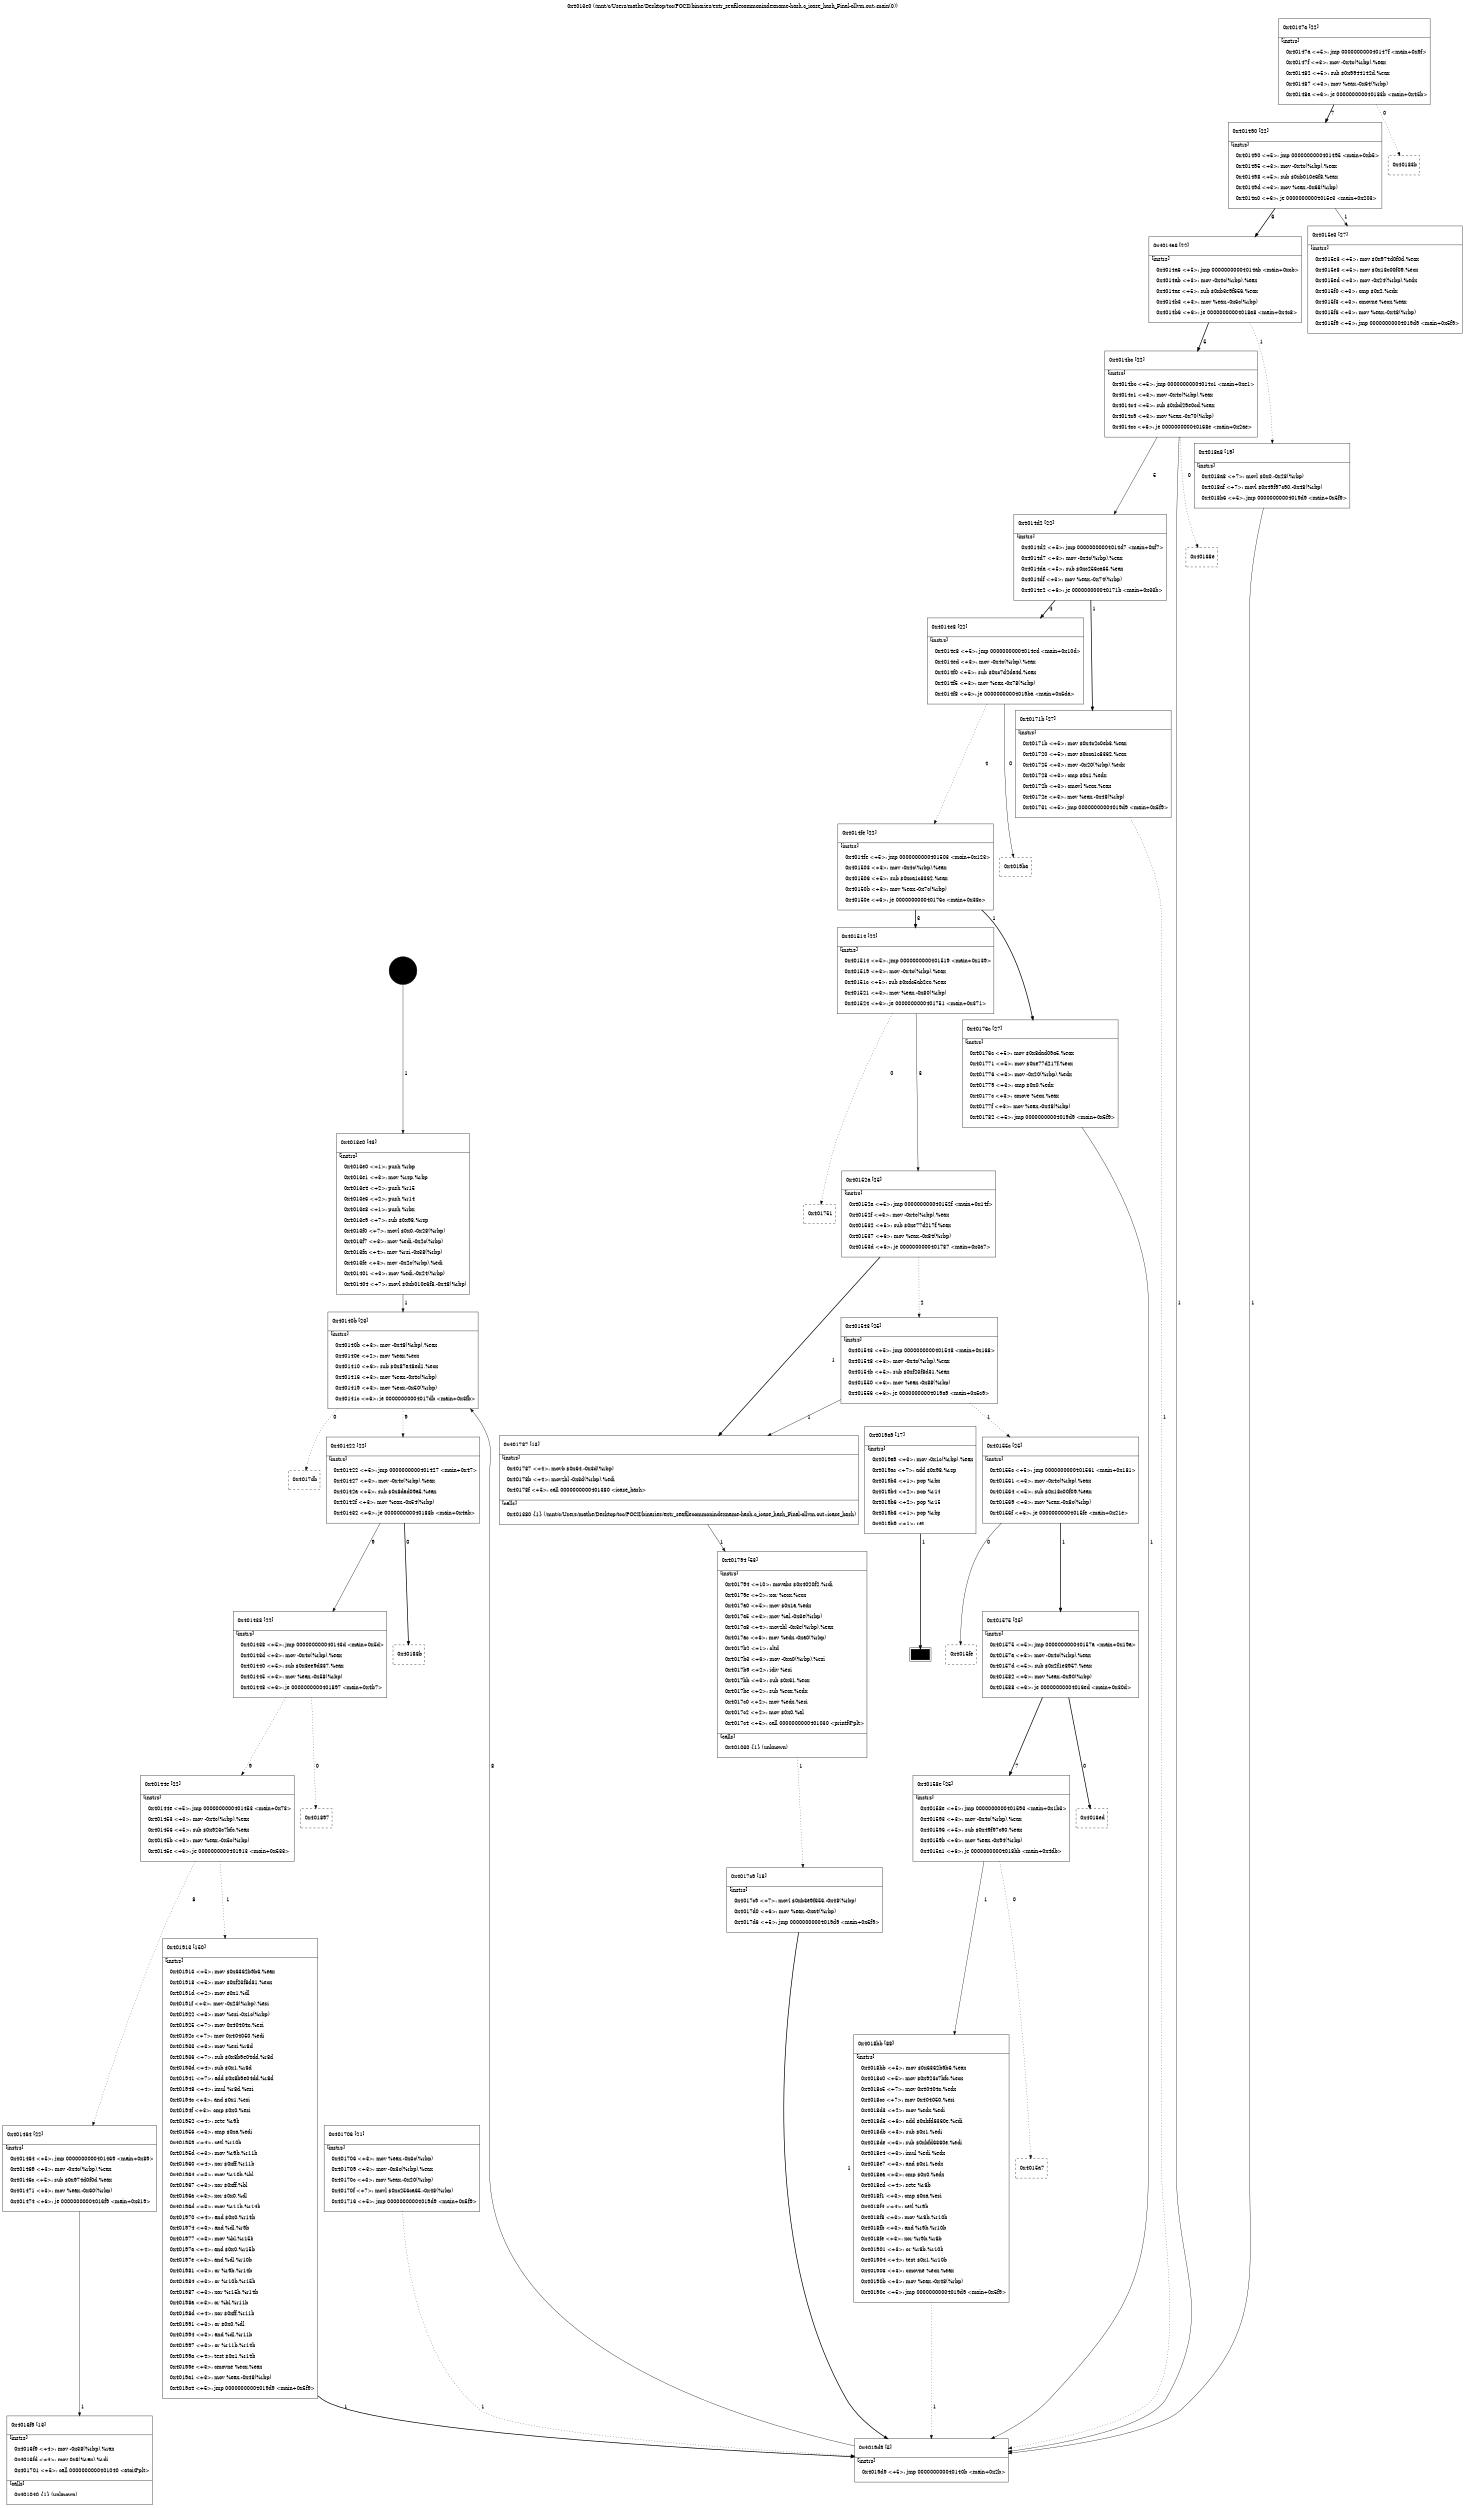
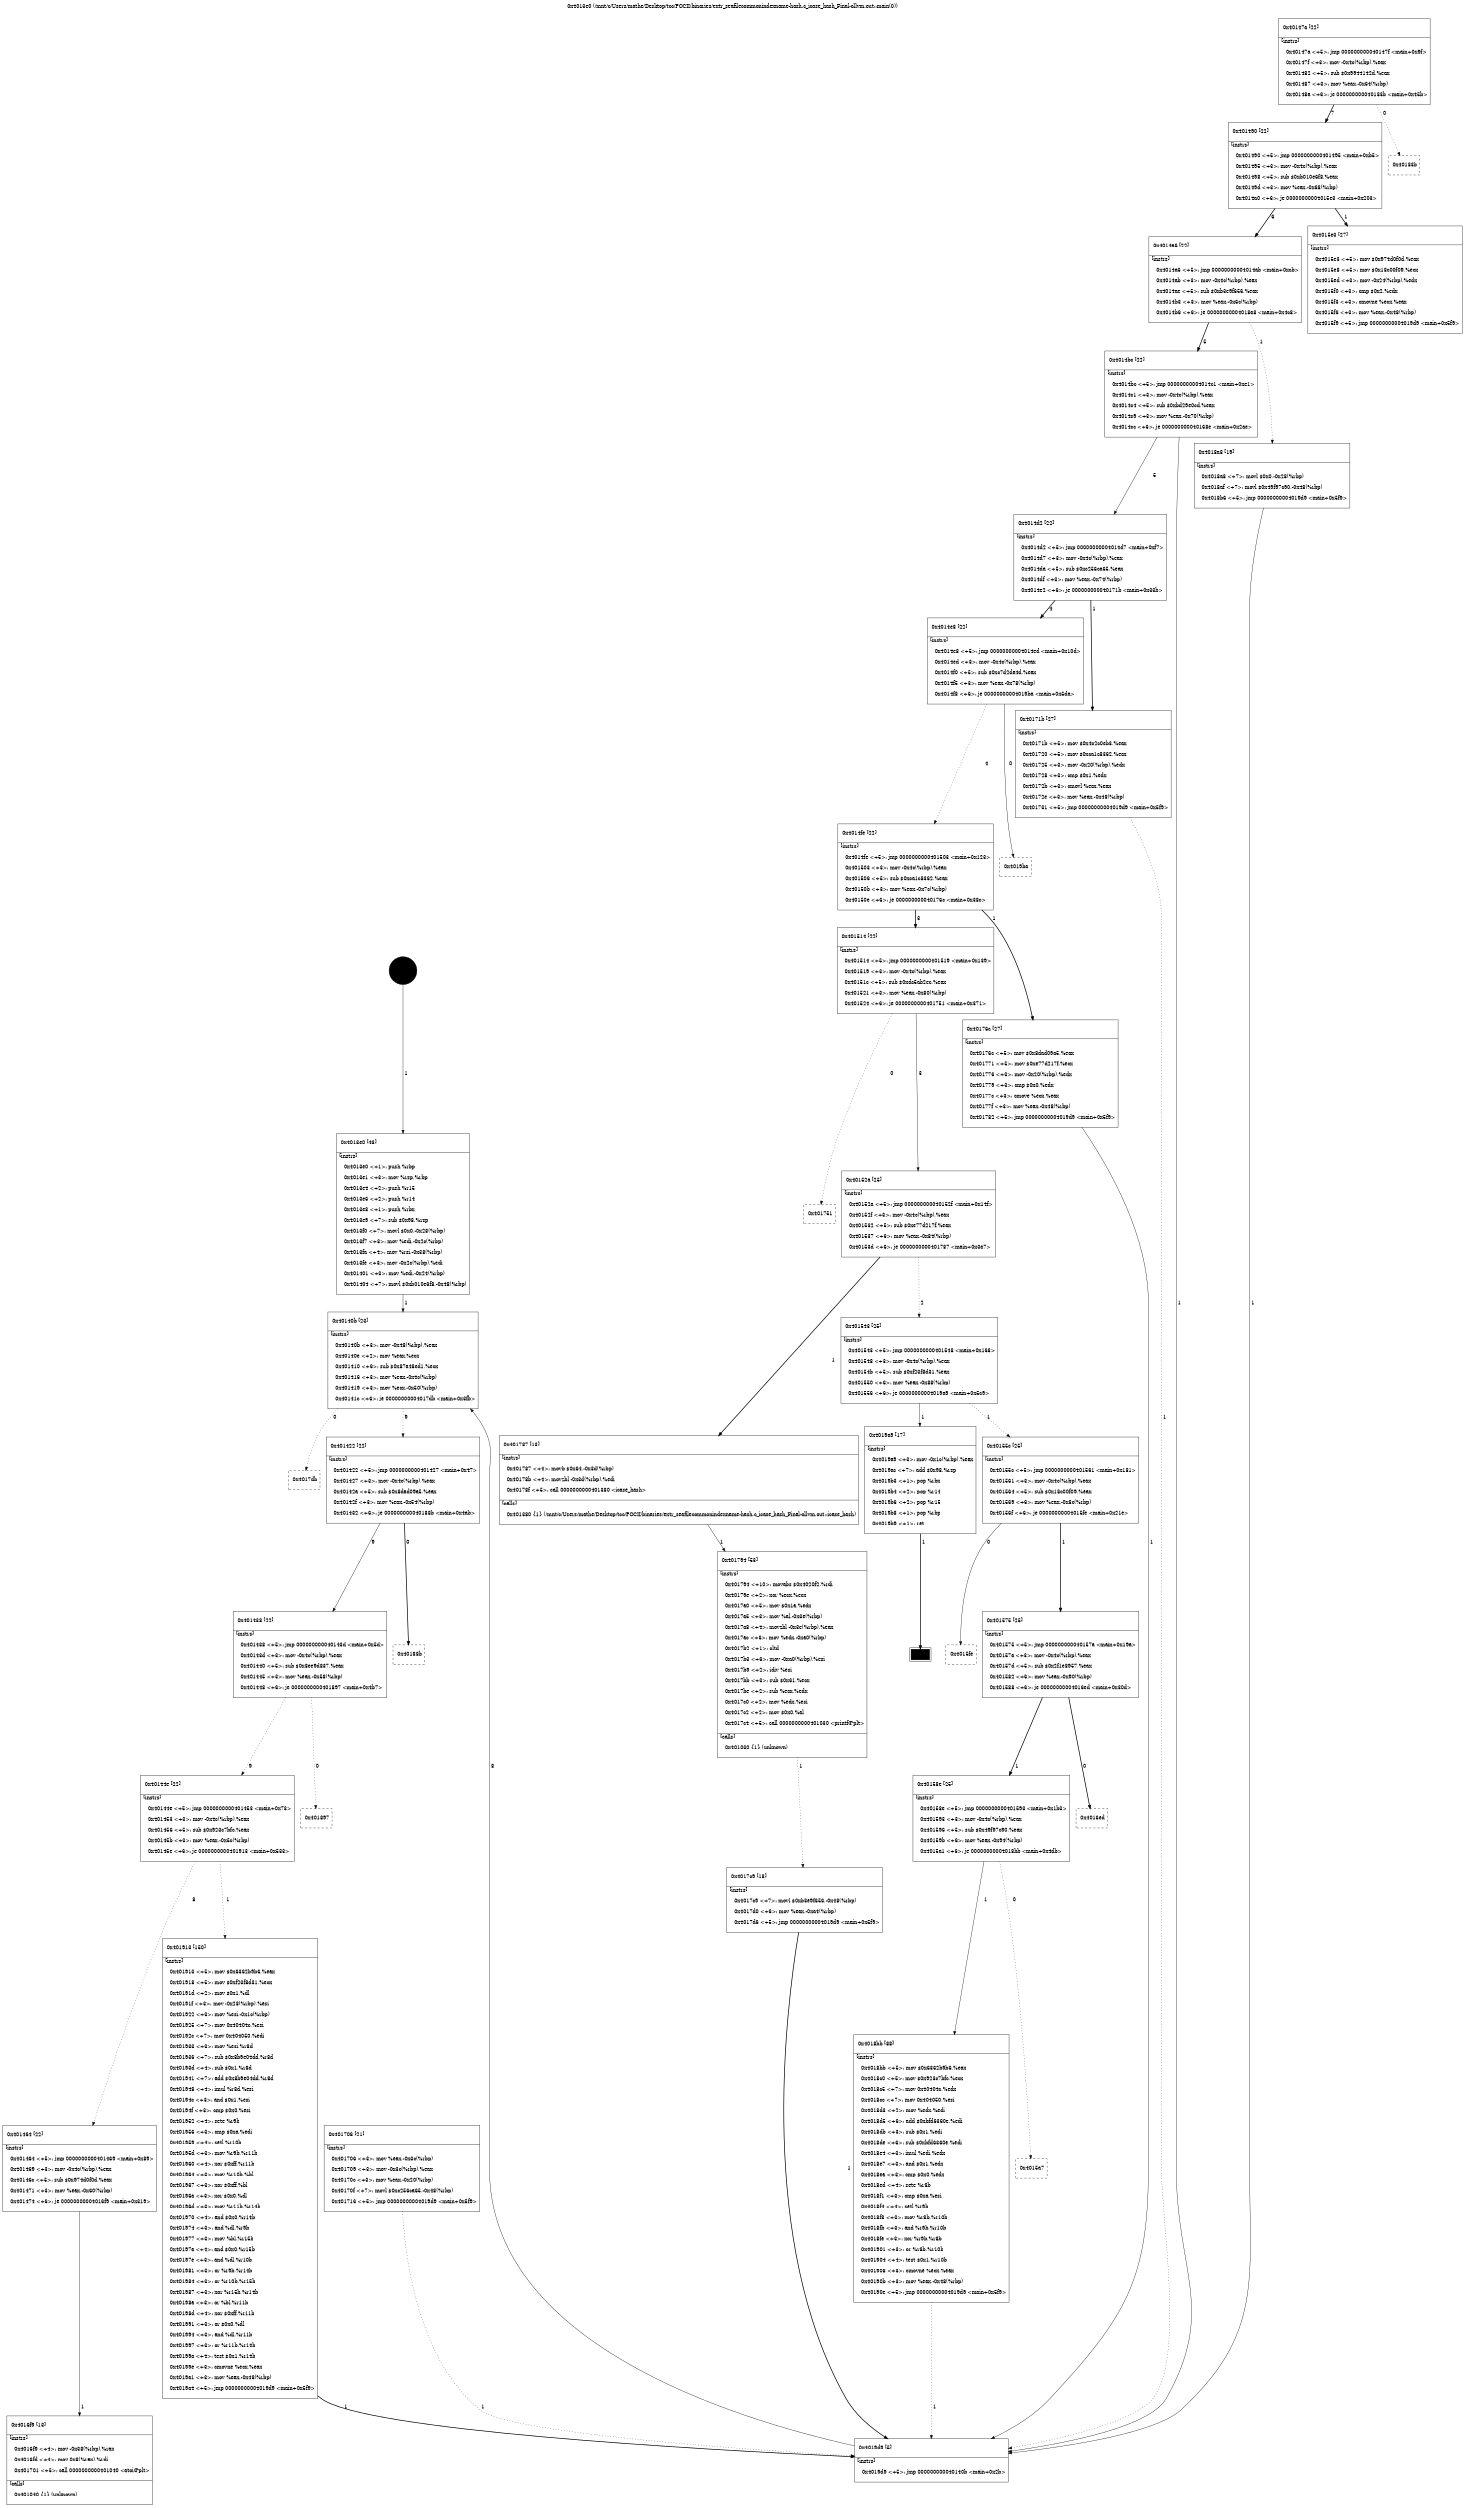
(1340, 216) -> (1340, 216)
(1202, 557) -> none
(806, 1417) -> (920, 1413)
(1016, 1766) -> (1016, 1766)
